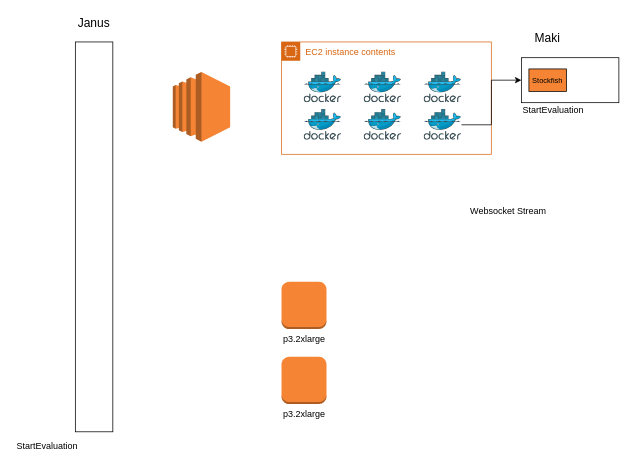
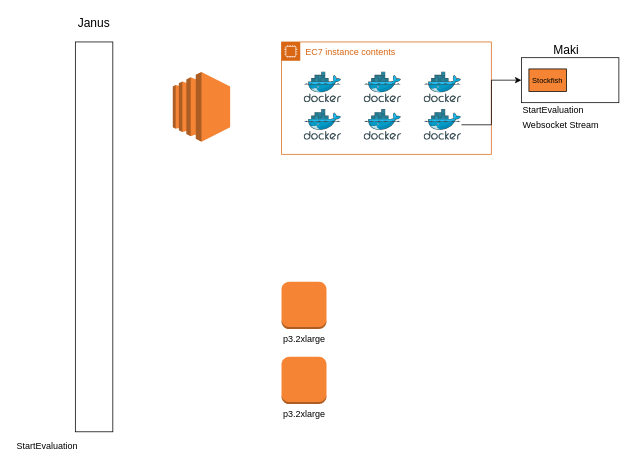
(548, 38) -> (567, 49)
(355, 52) -> (355, 52)
(518, 211) -> (570, 125)
